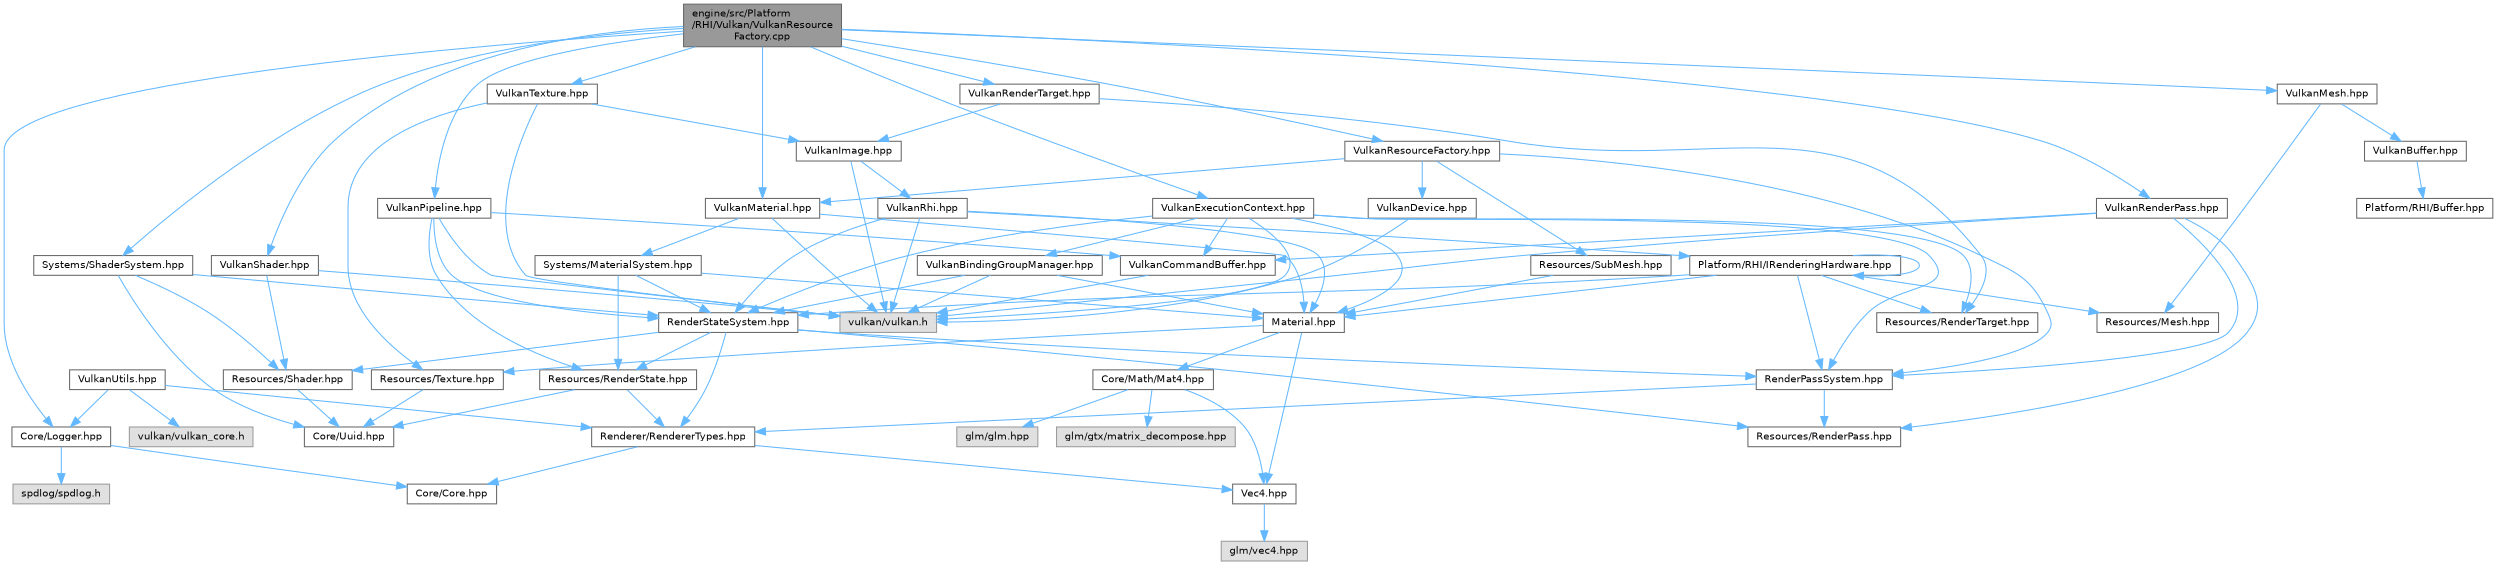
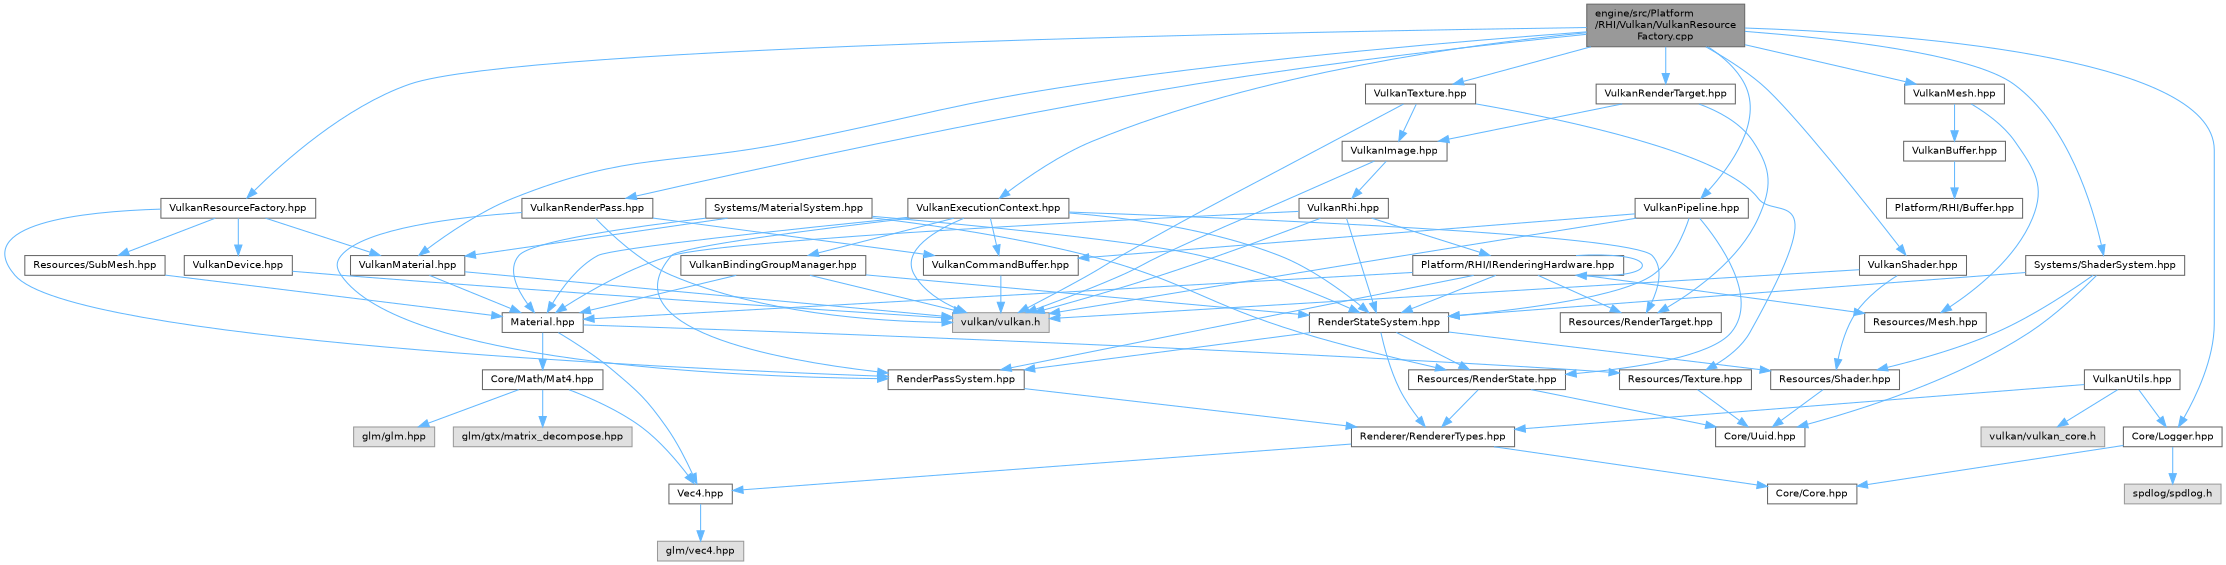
(695, 235) -> (602, 236)
(1824, 437) -> none
